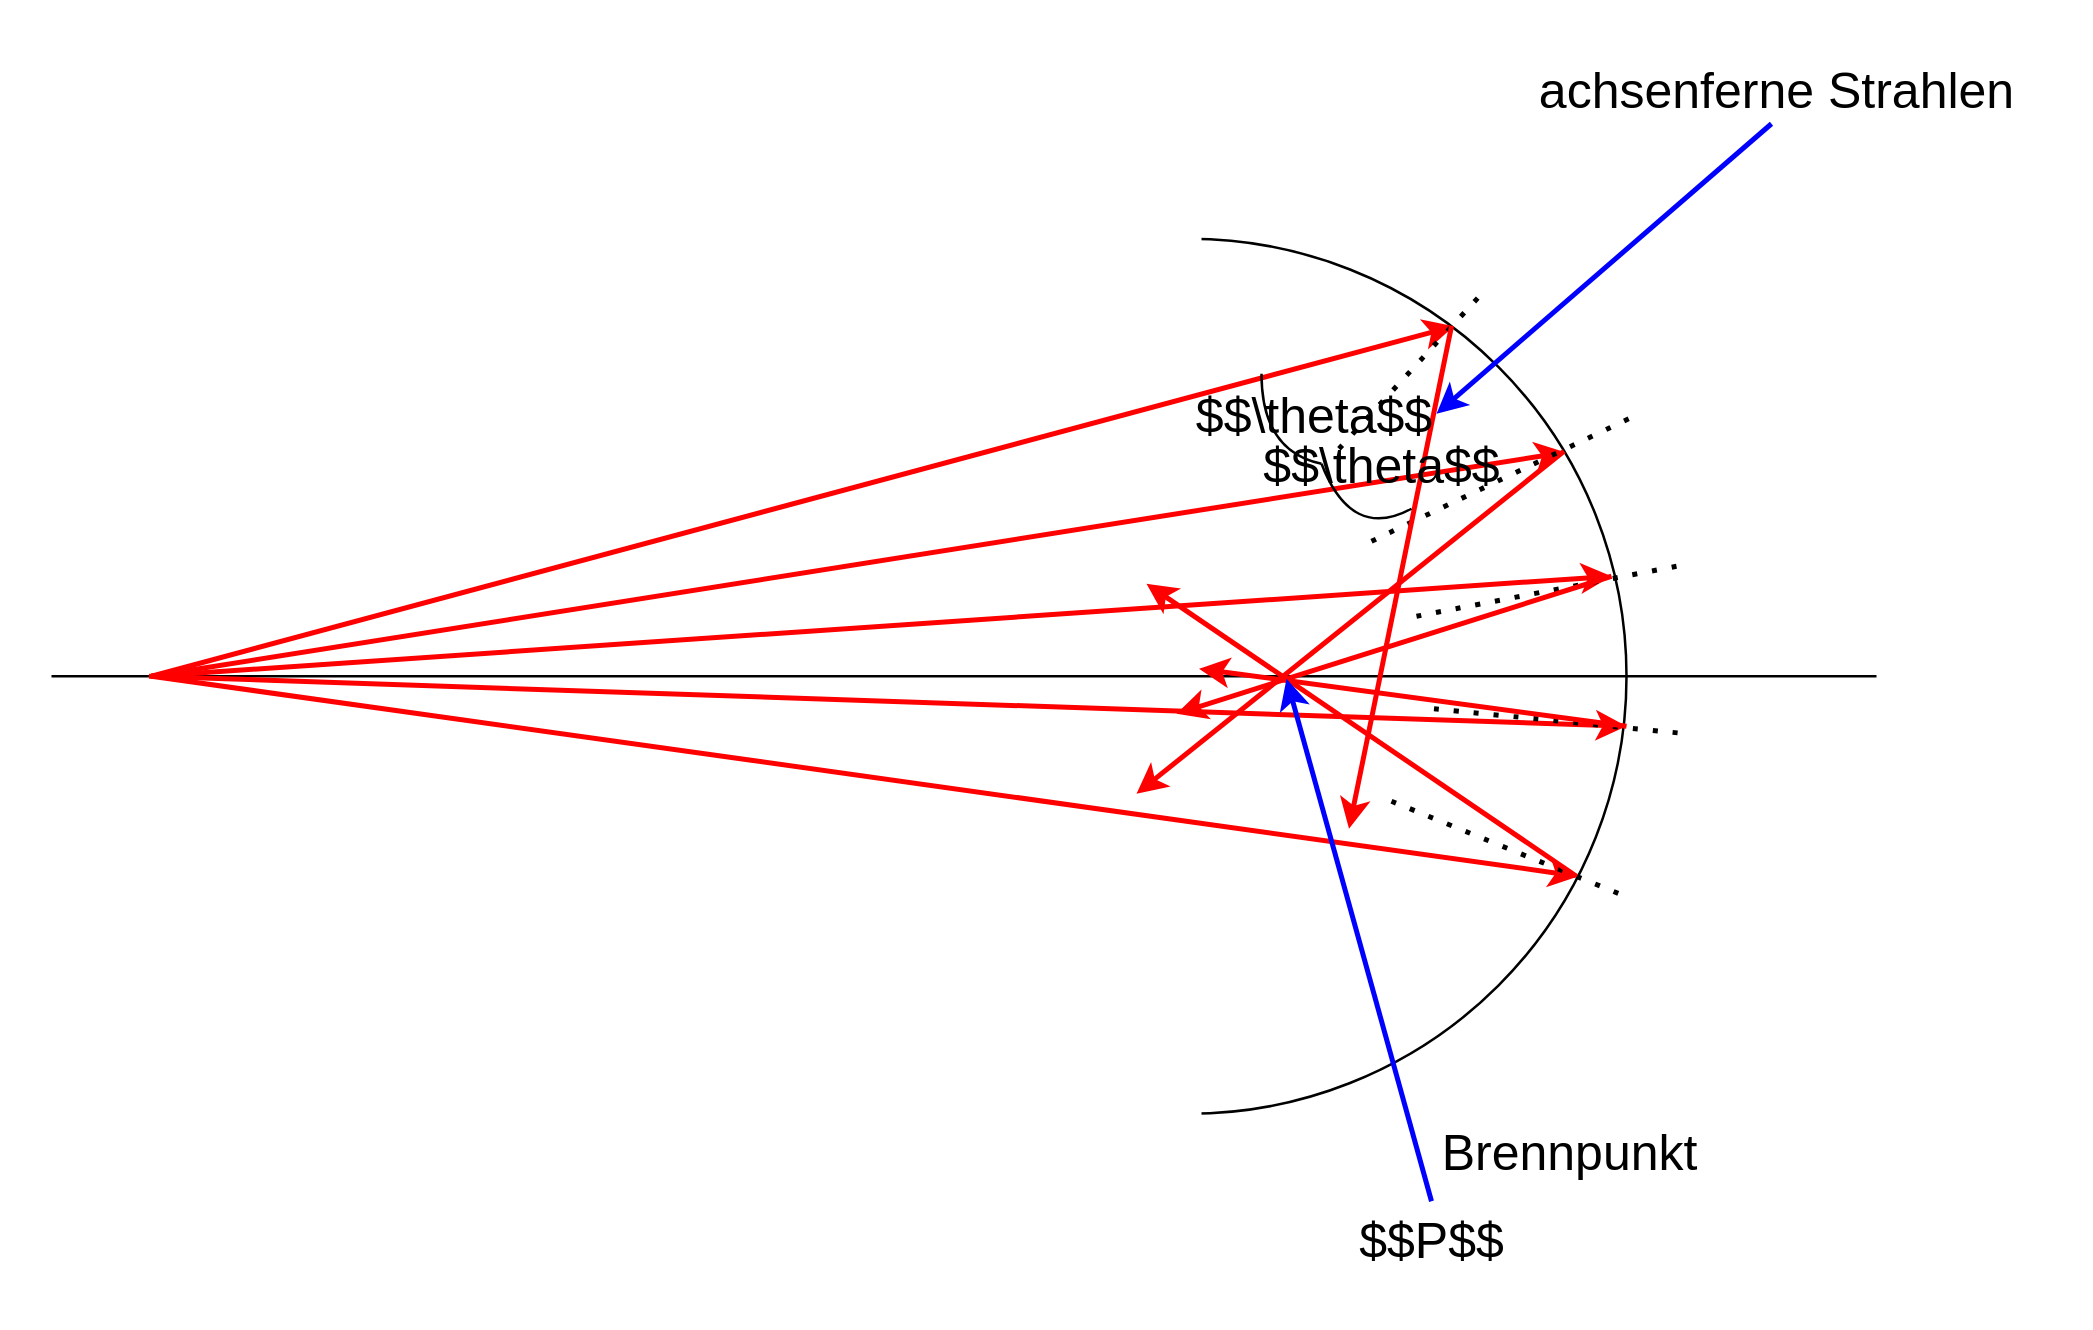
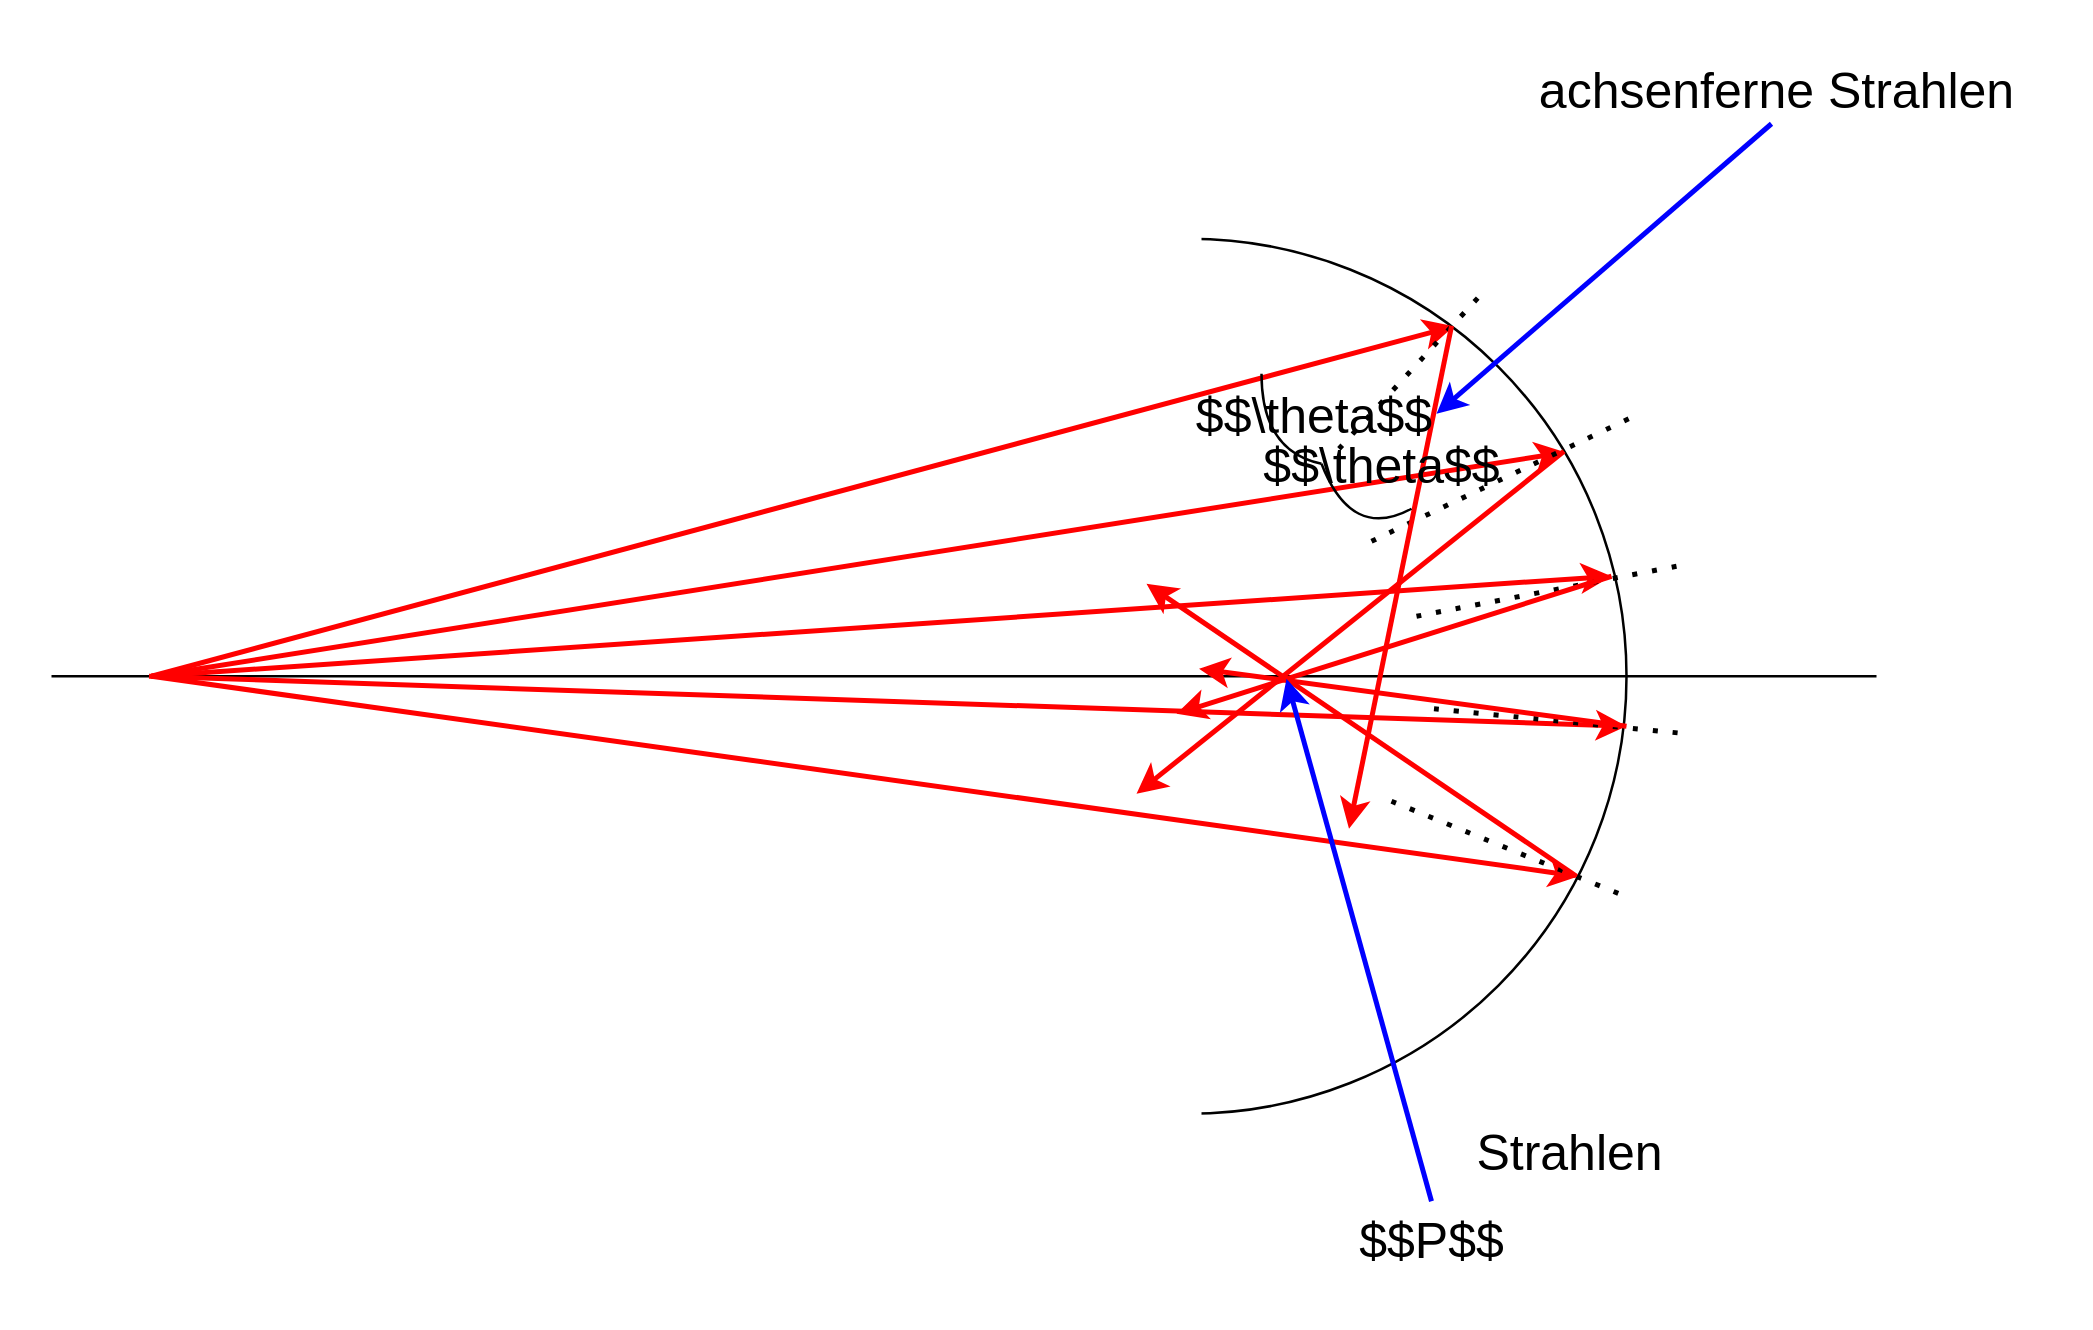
(1578, 1151) -> (1578, 1151)
